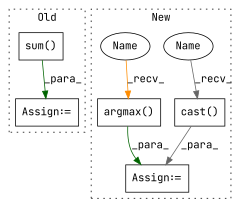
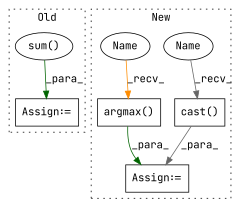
(41, 46) -> (44, 46)
